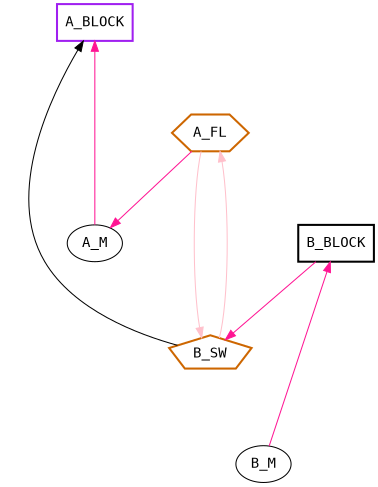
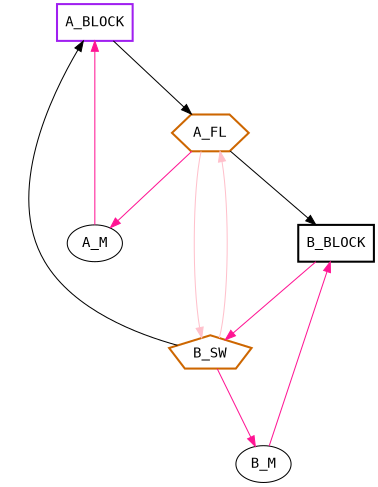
none -> (149, 74)
none -> (269, 185)
none -> (234, 403)
